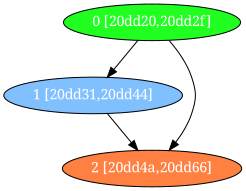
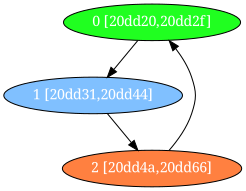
(195, 90) -> (195, 101)
